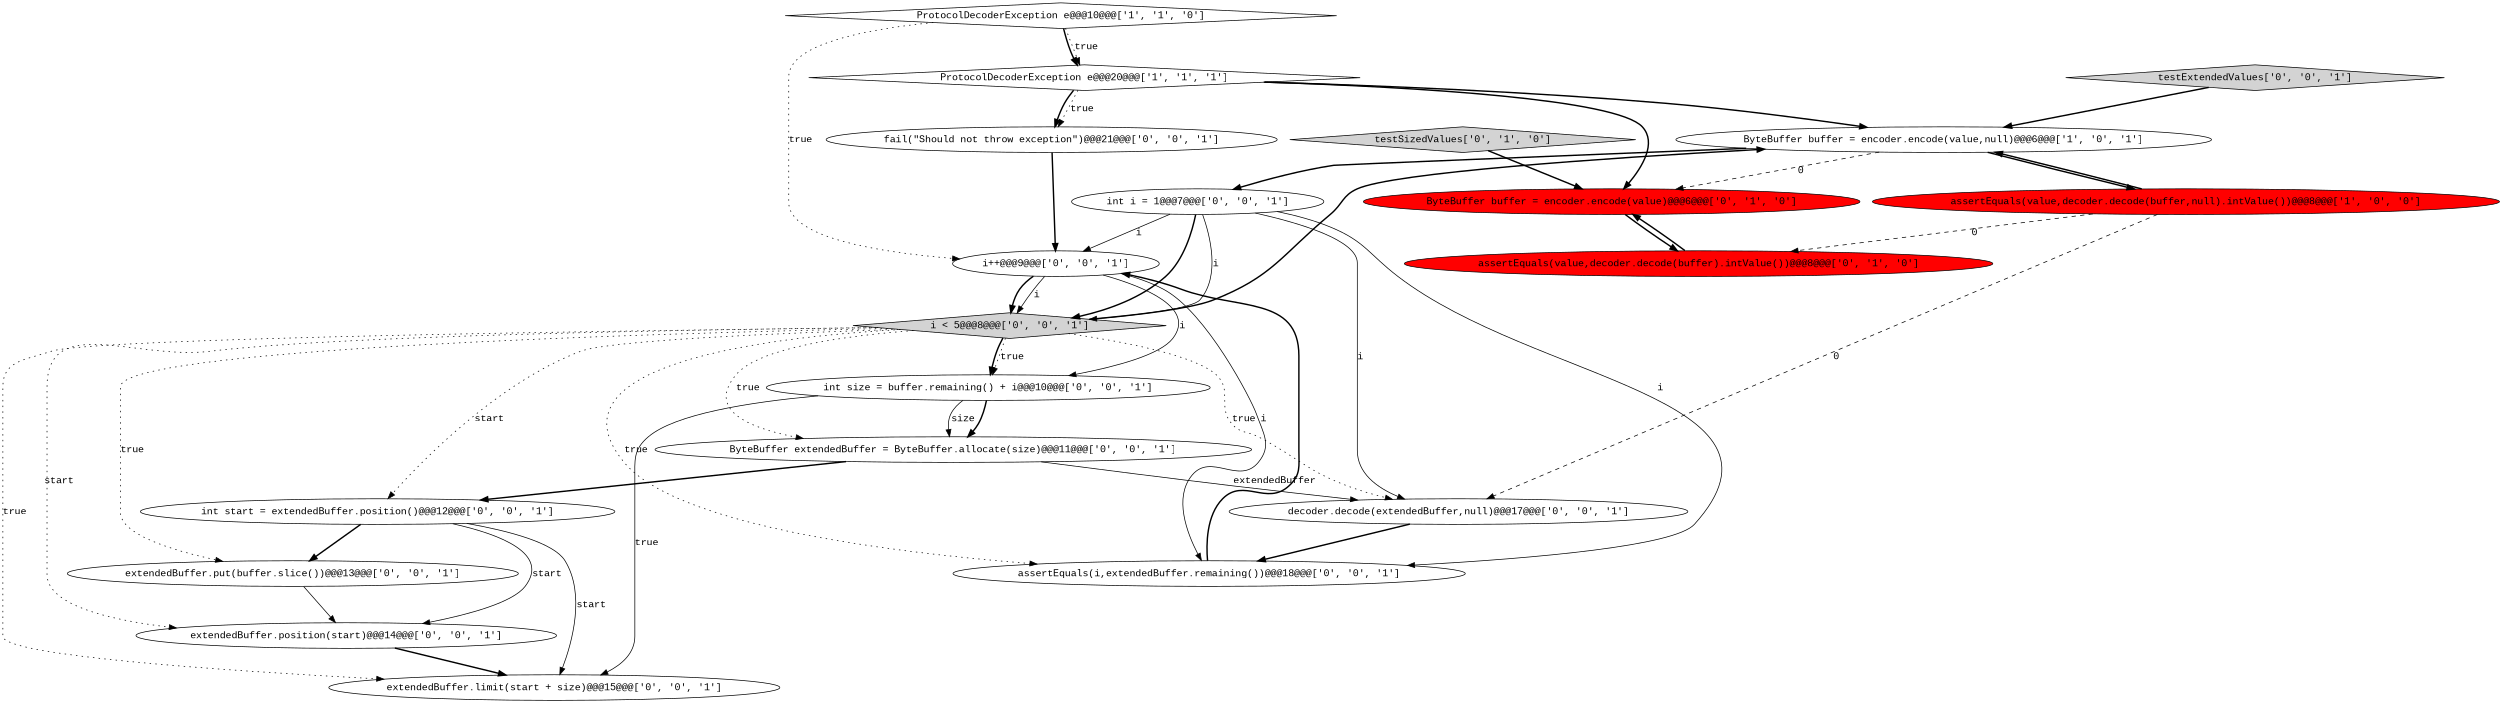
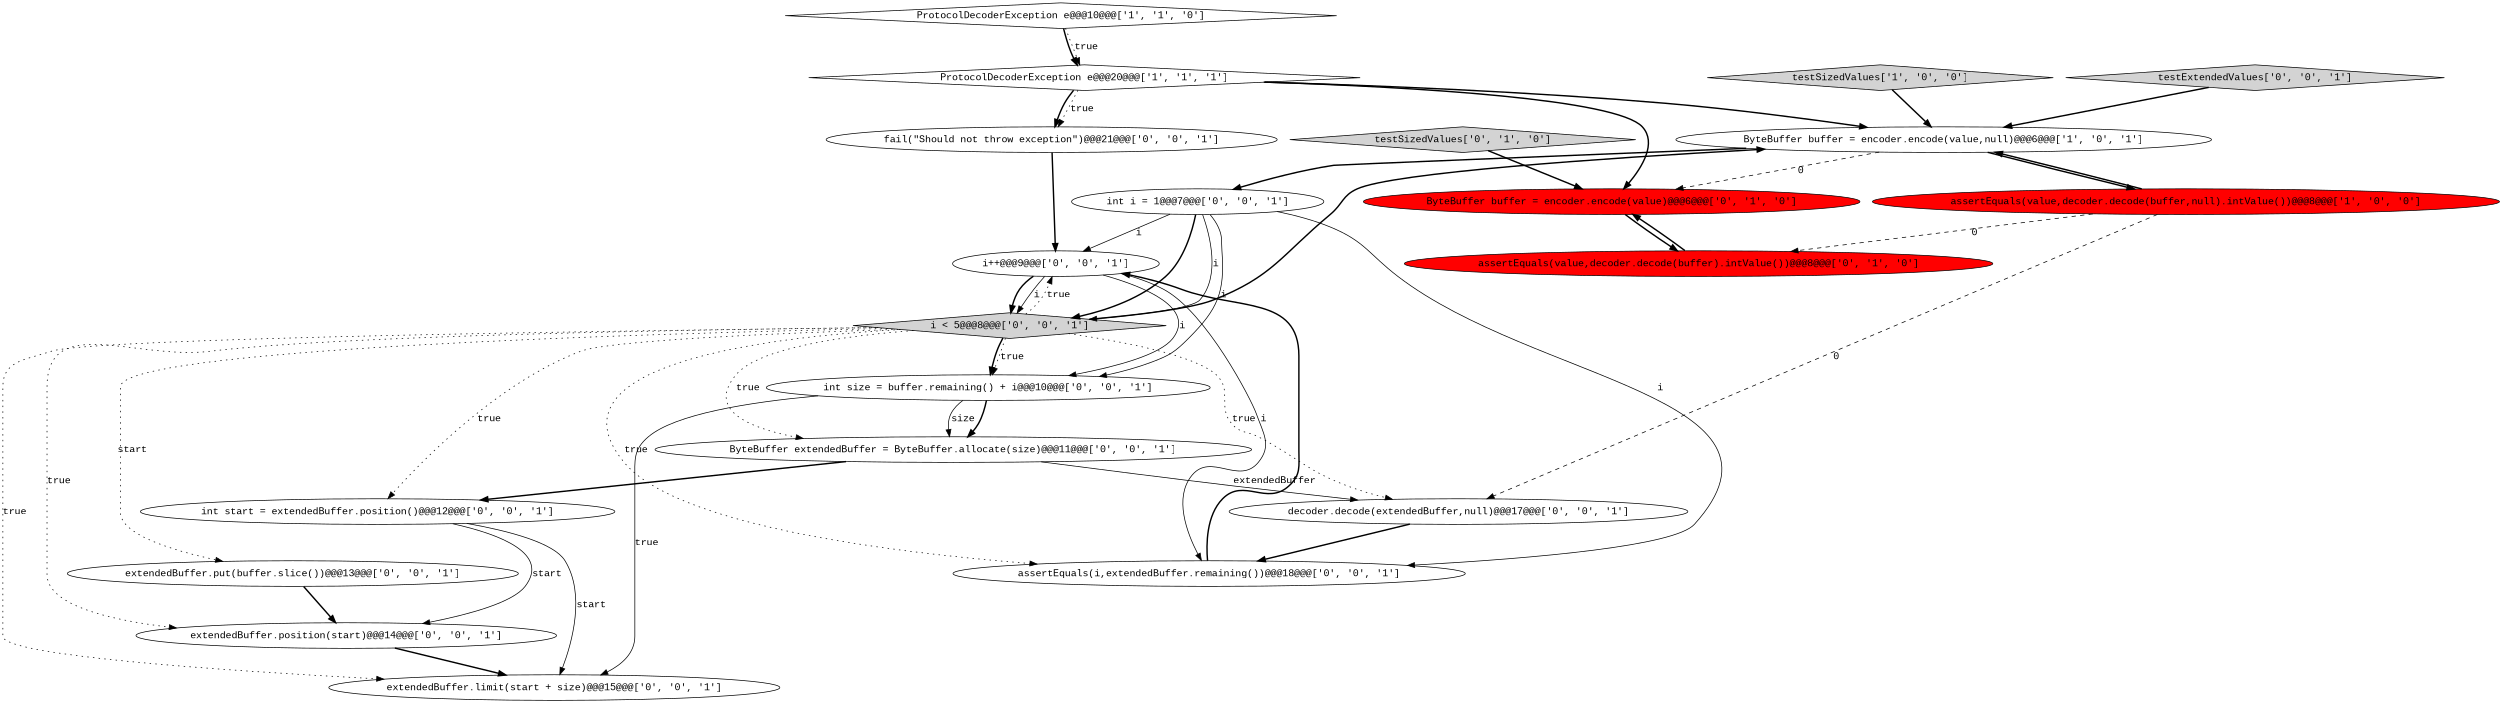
none -> (1880, 78)
(789, 149) -> (1040, 300)
(1357, 330) -> (1207, 317)
(489, 419) -> (489, 419)
(133, 450) -> (133, 450)
(59, 481) -> (59, 481)
(338, 540) -> none
(317, 602) -> (317, 602)
